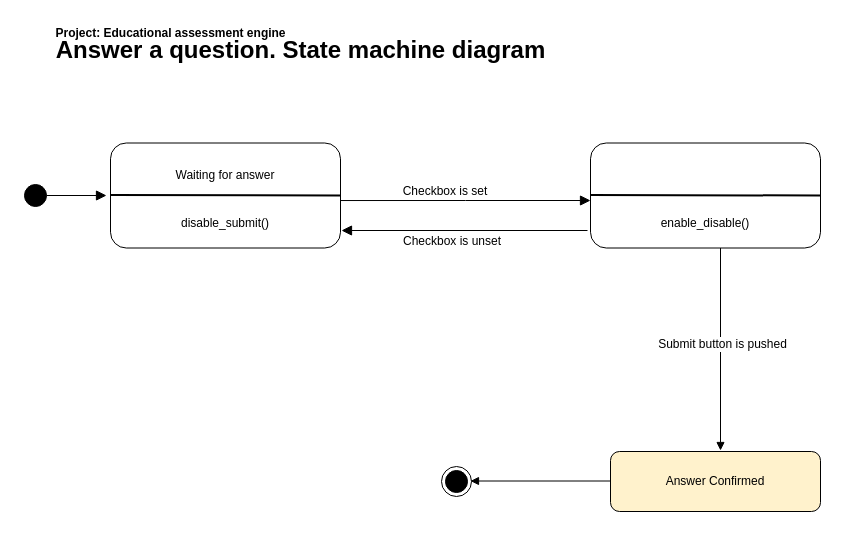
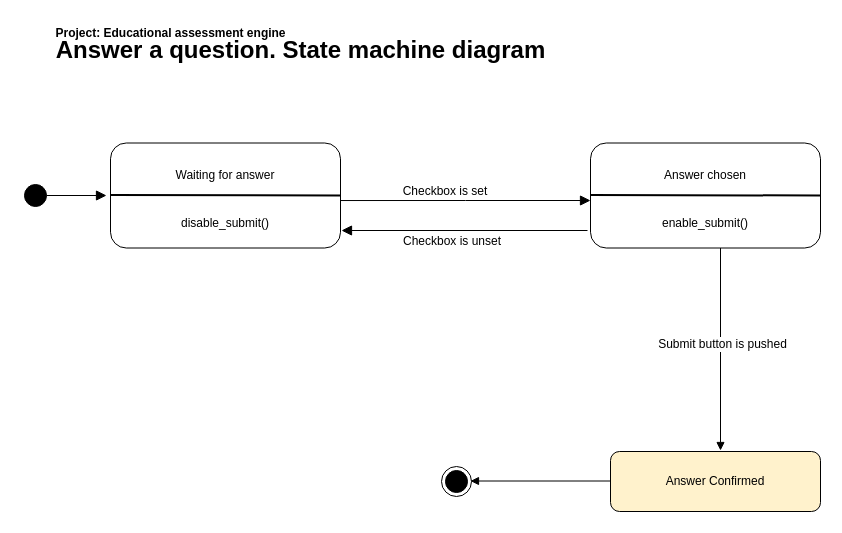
none -> (706, 176)
(706, 224) -> (706, 224)
